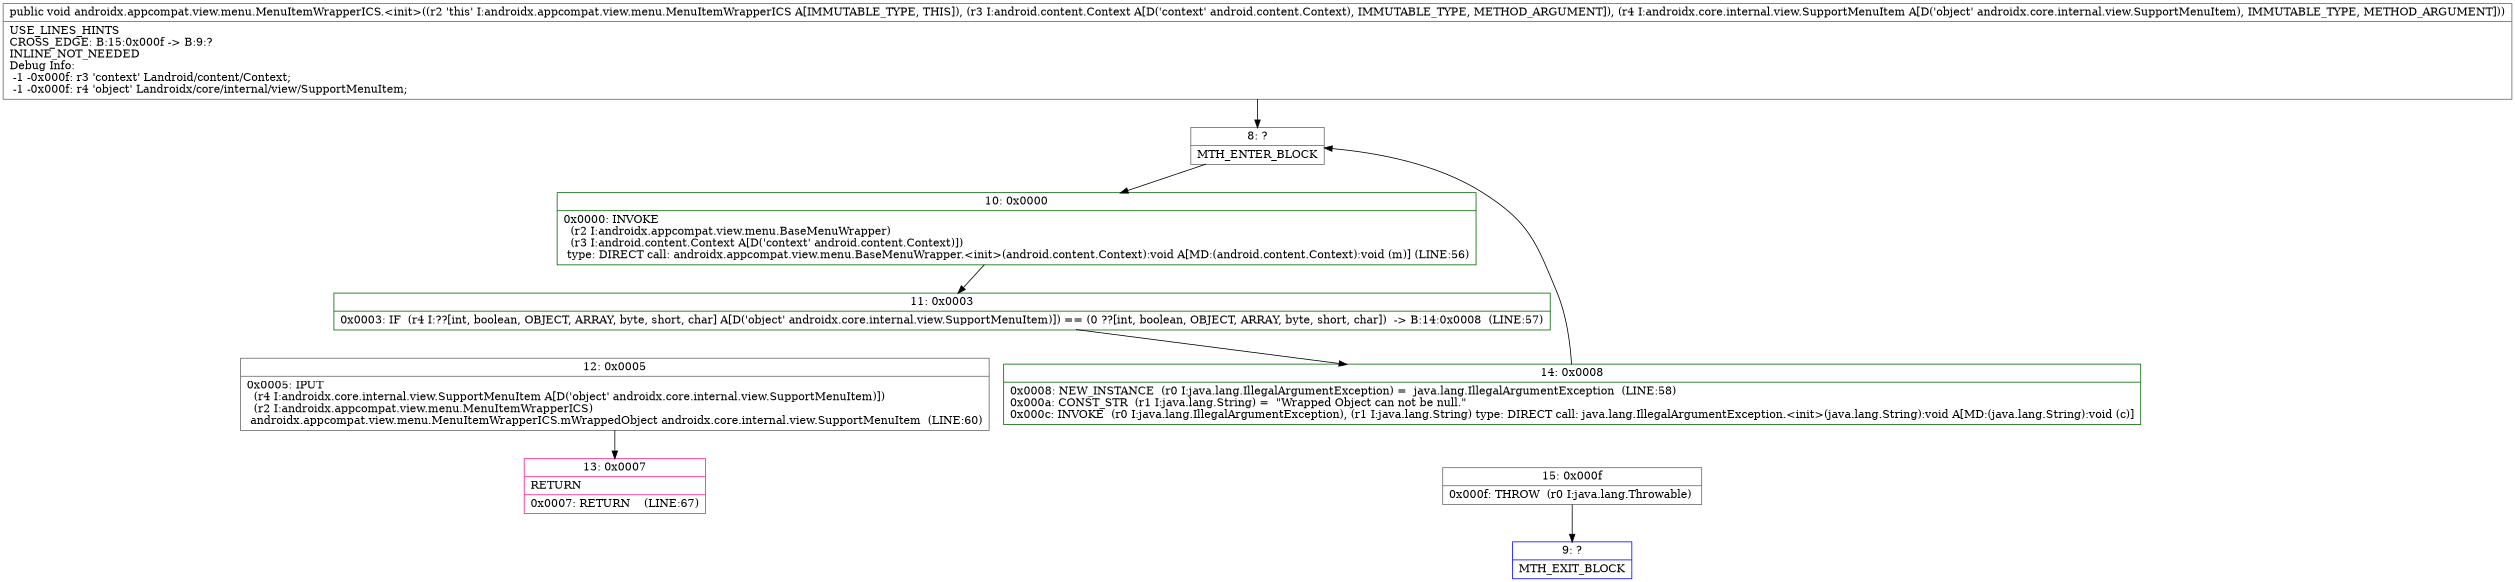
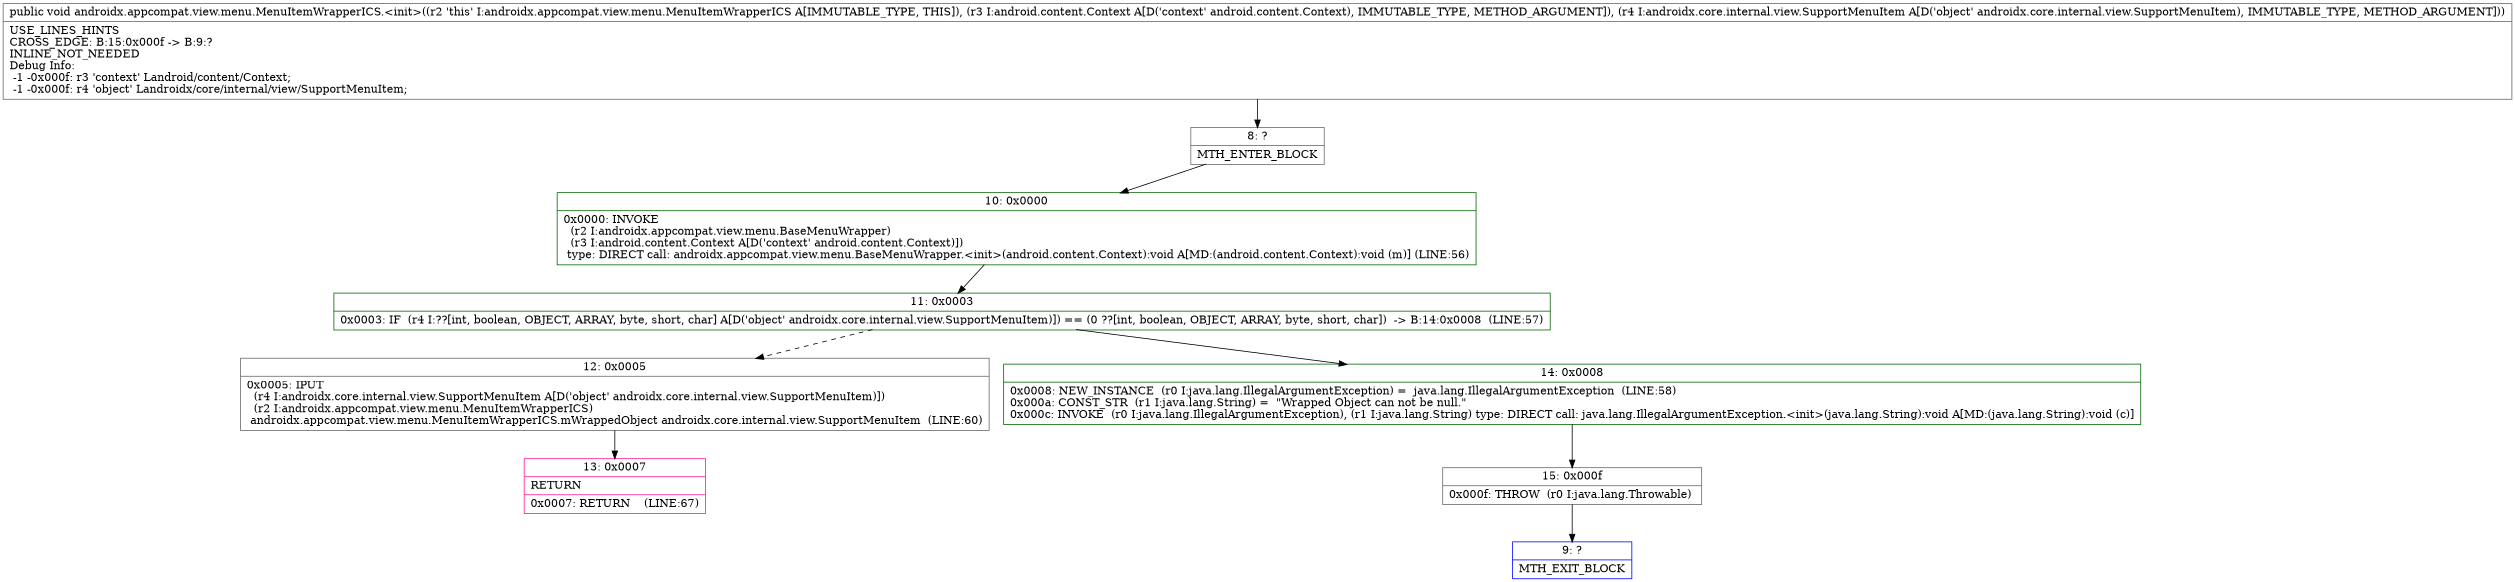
(1500, 205) -> (1572, 442)
none -> (818, 343)
